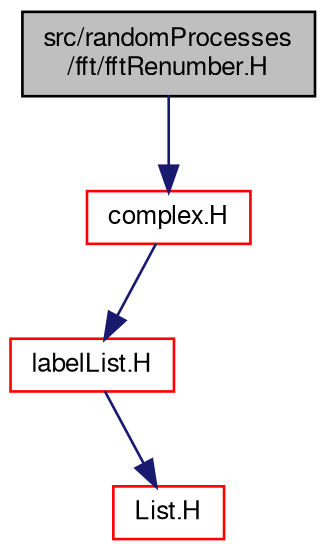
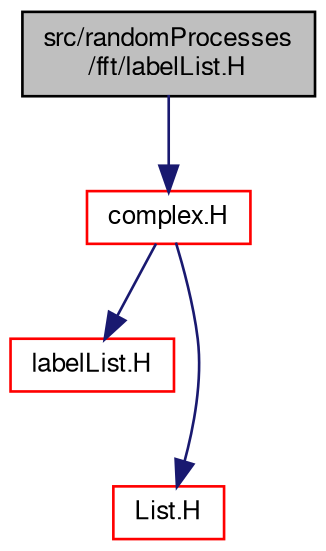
(169, 54) -> (169, 54)
(124, 427) -> (199, 351)
